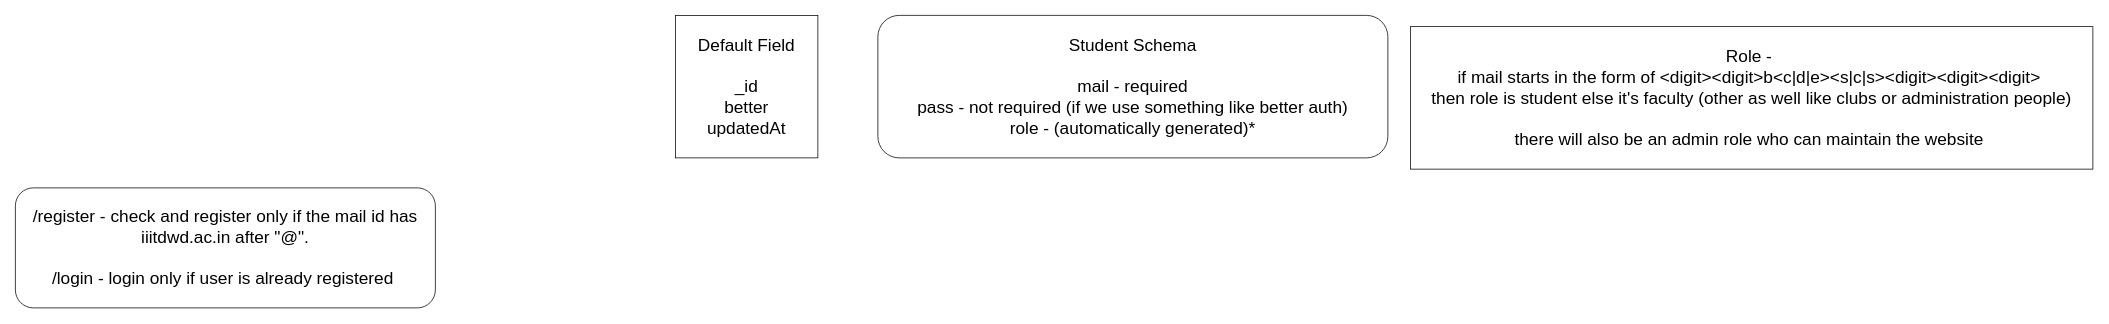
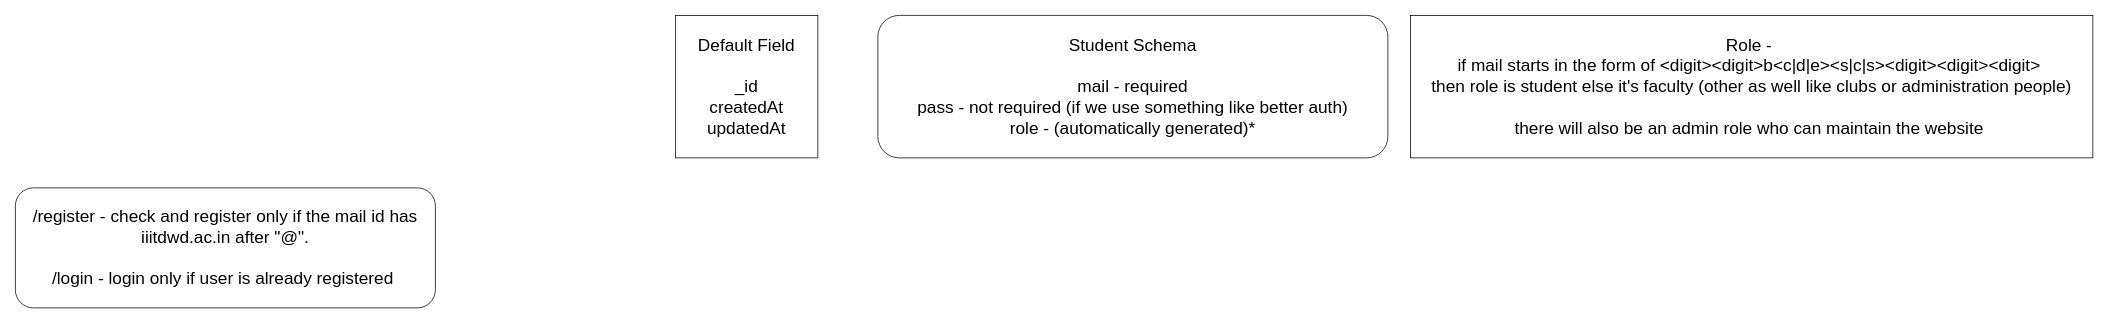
(747, 87) -> (747, 87)
(1752, 98) -> (1752, 87)
